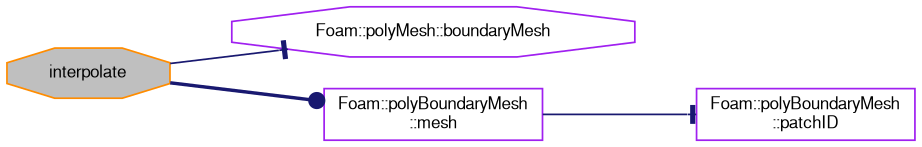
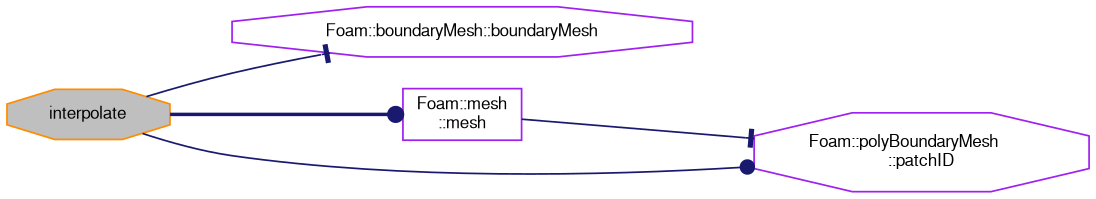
(433, 32) -> (462, 32)
(433, 114) -> (462, 114)
(806, 114) -> (922, 152)
none -> (440, 173)
